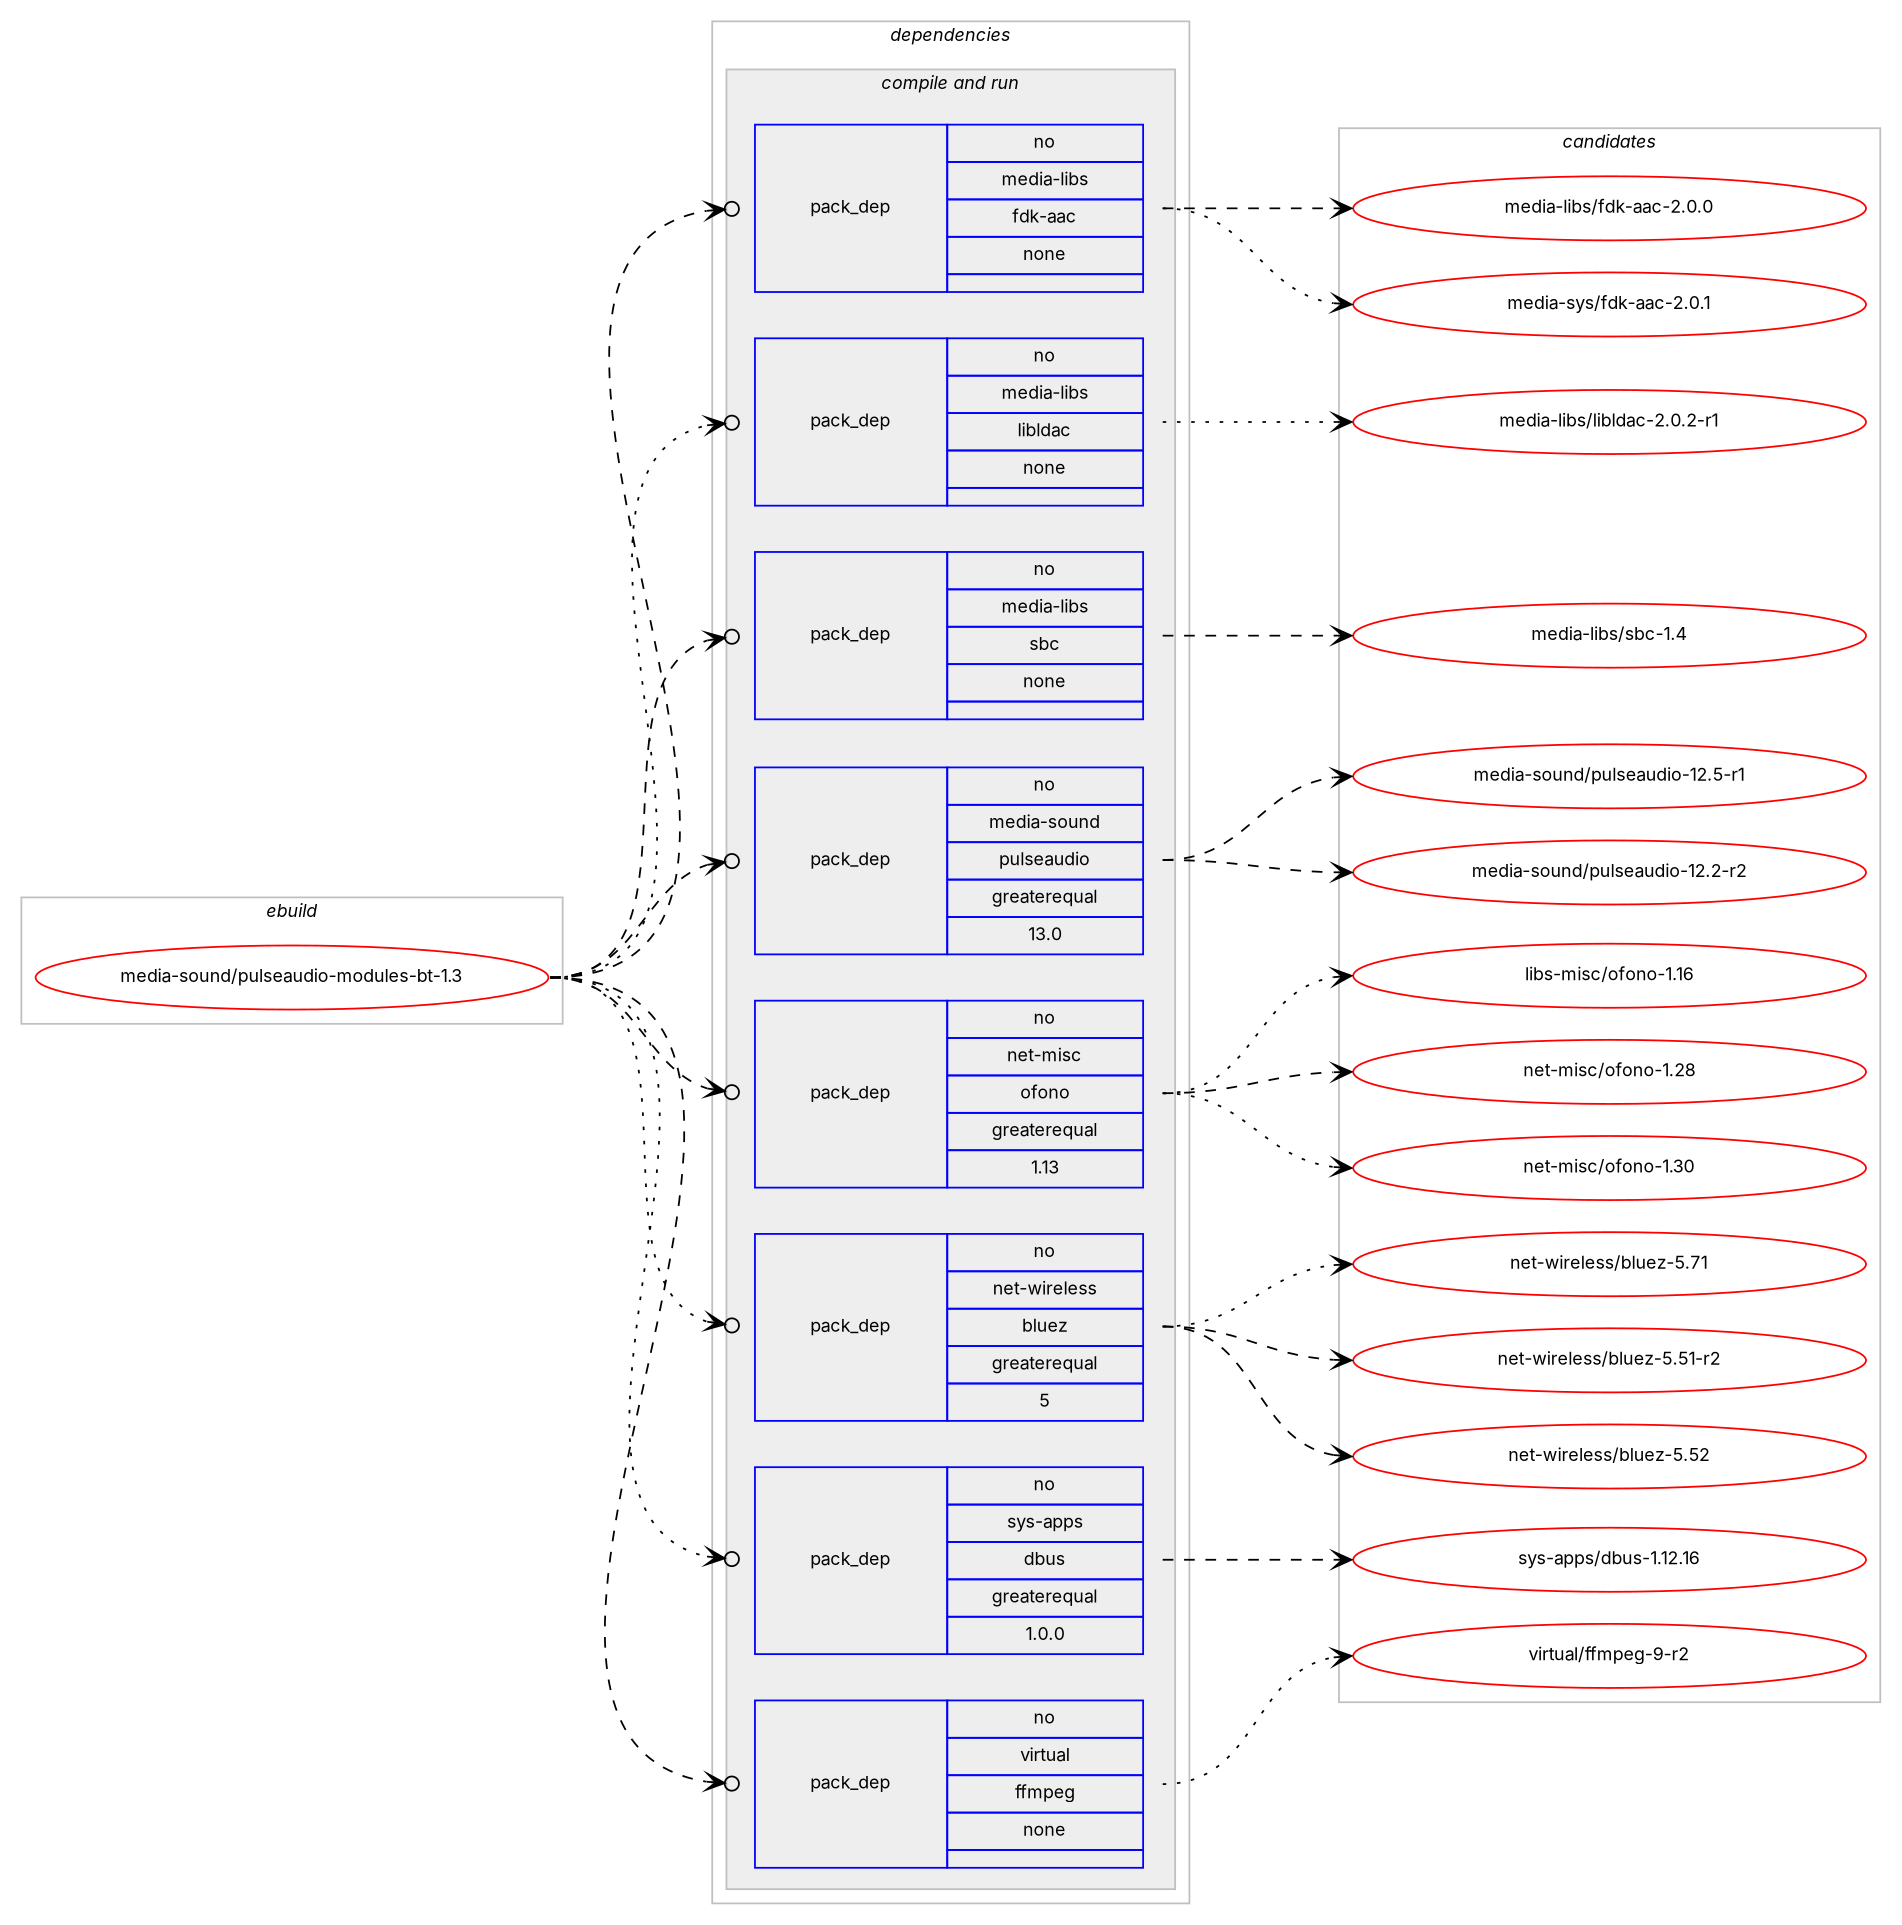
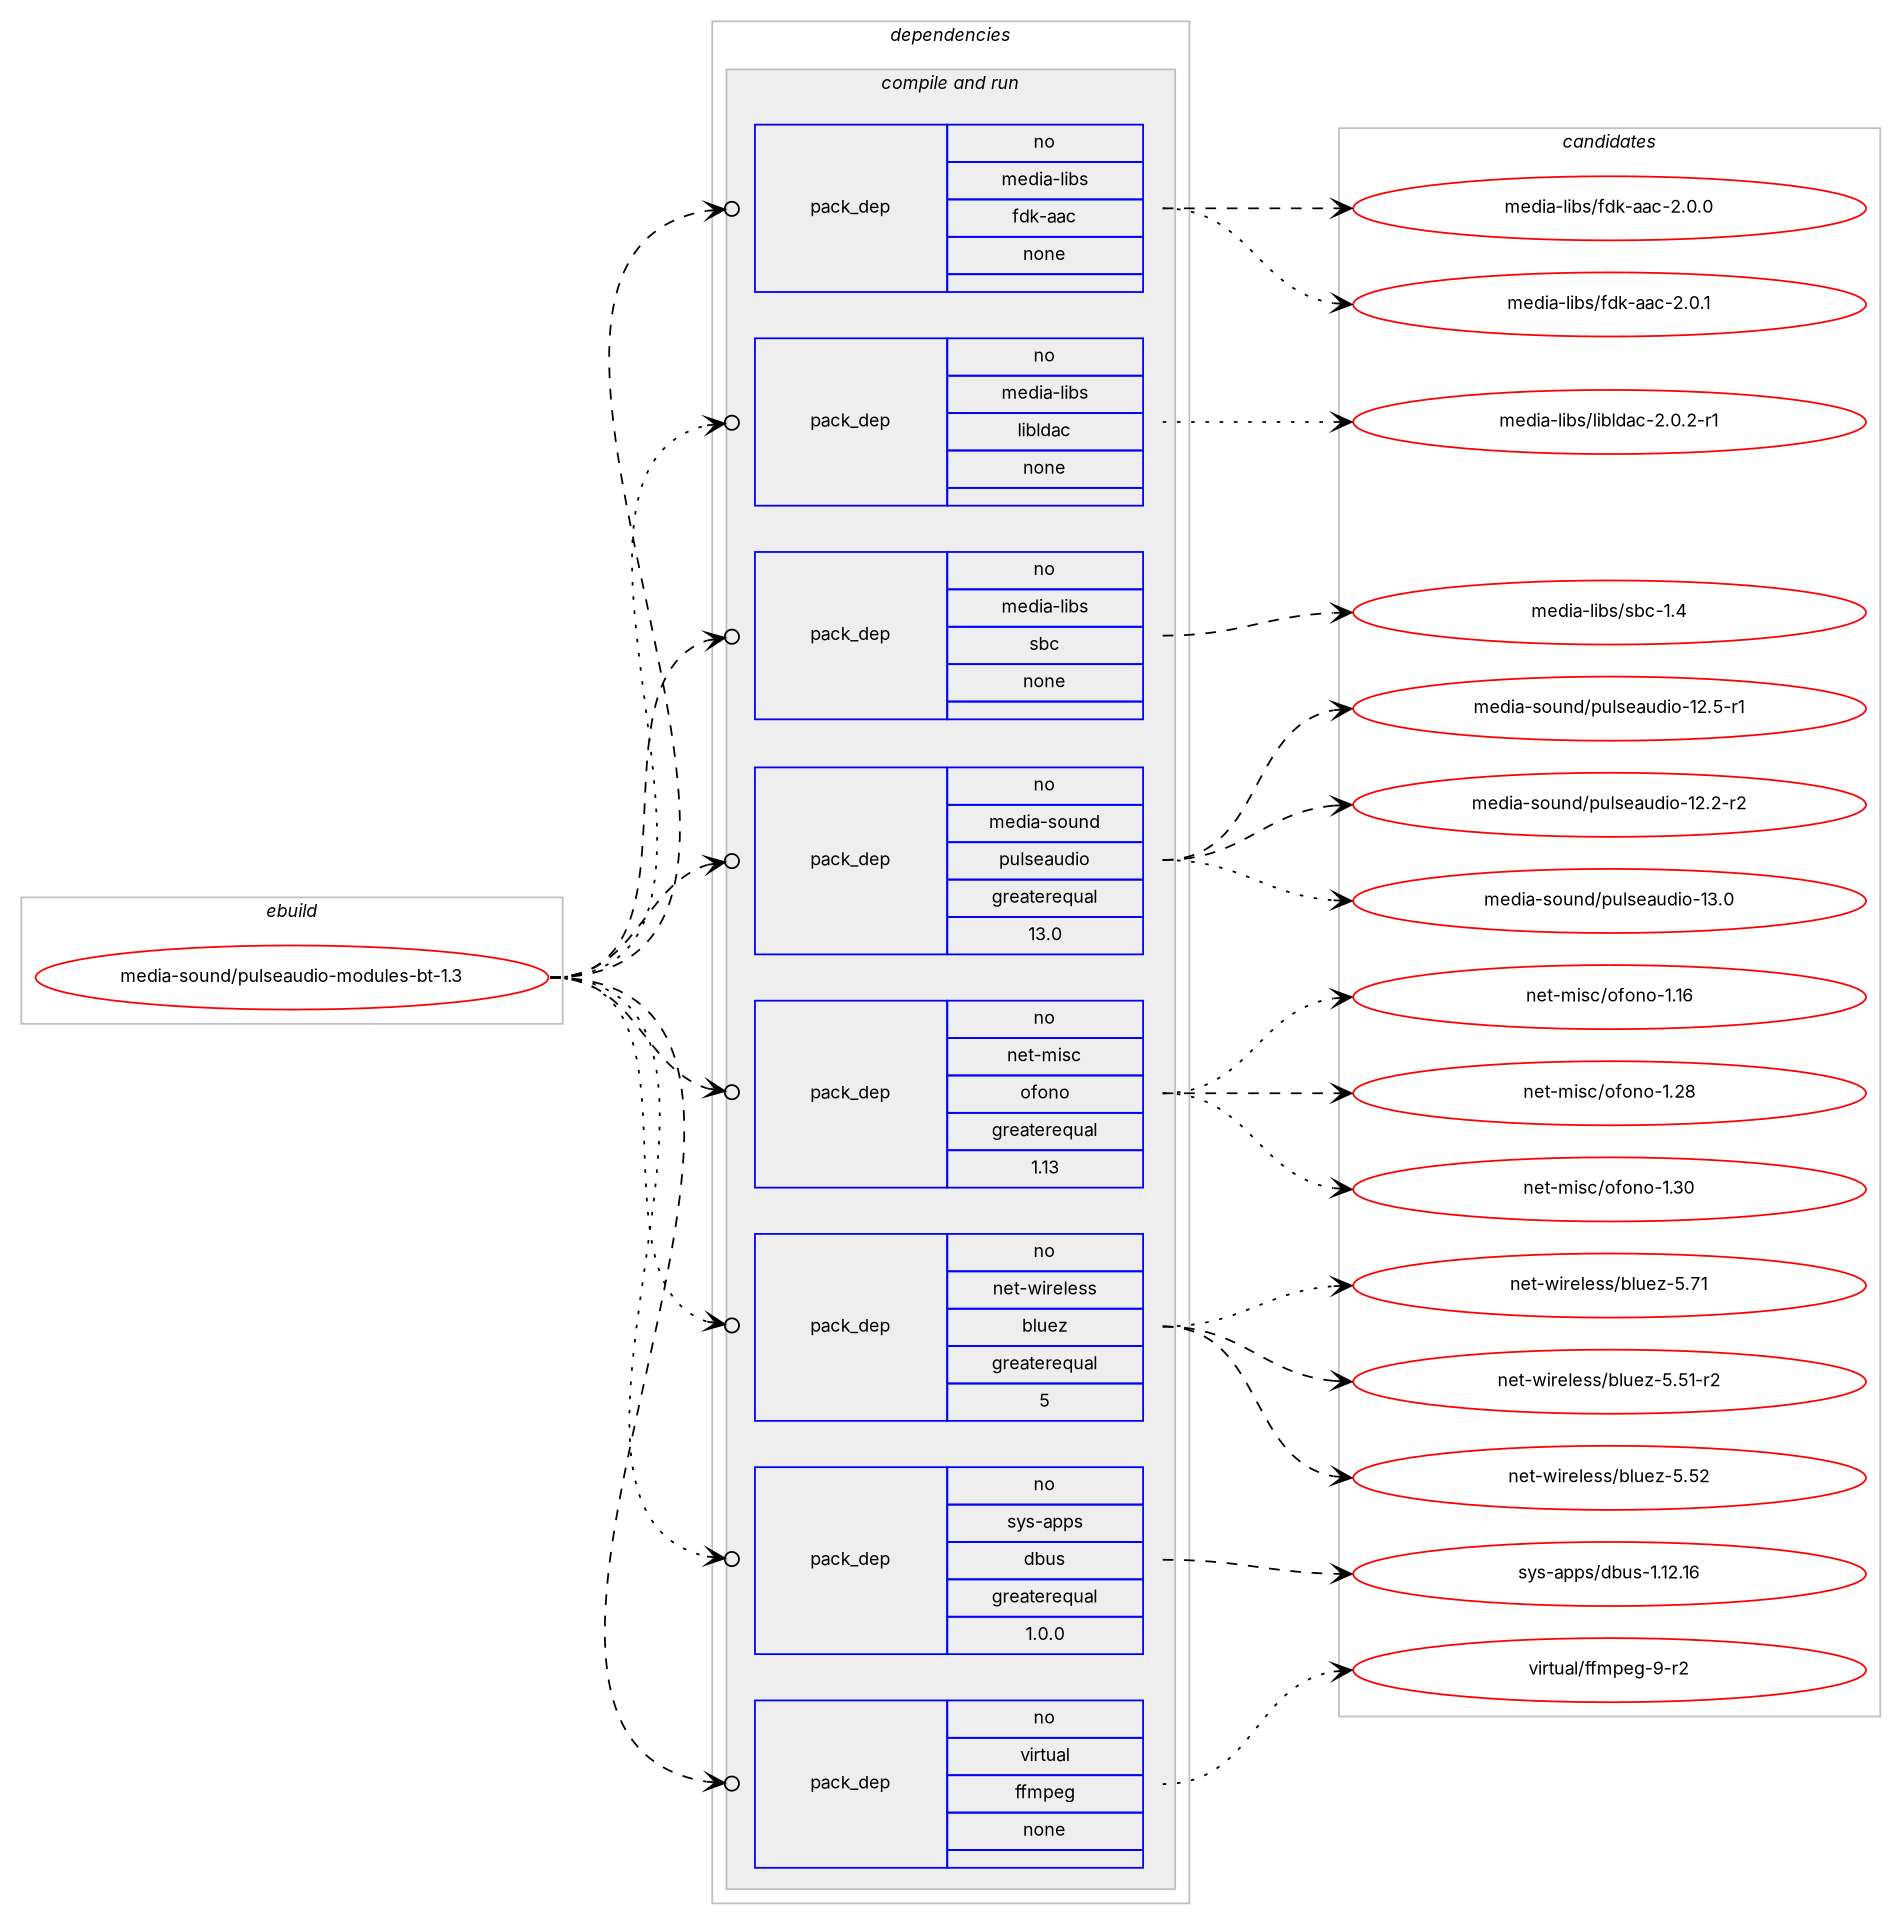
(1610, 304) -> (1610, 304)
none -> (1610, 901)
(1610, 976) -> (1610, 997)
